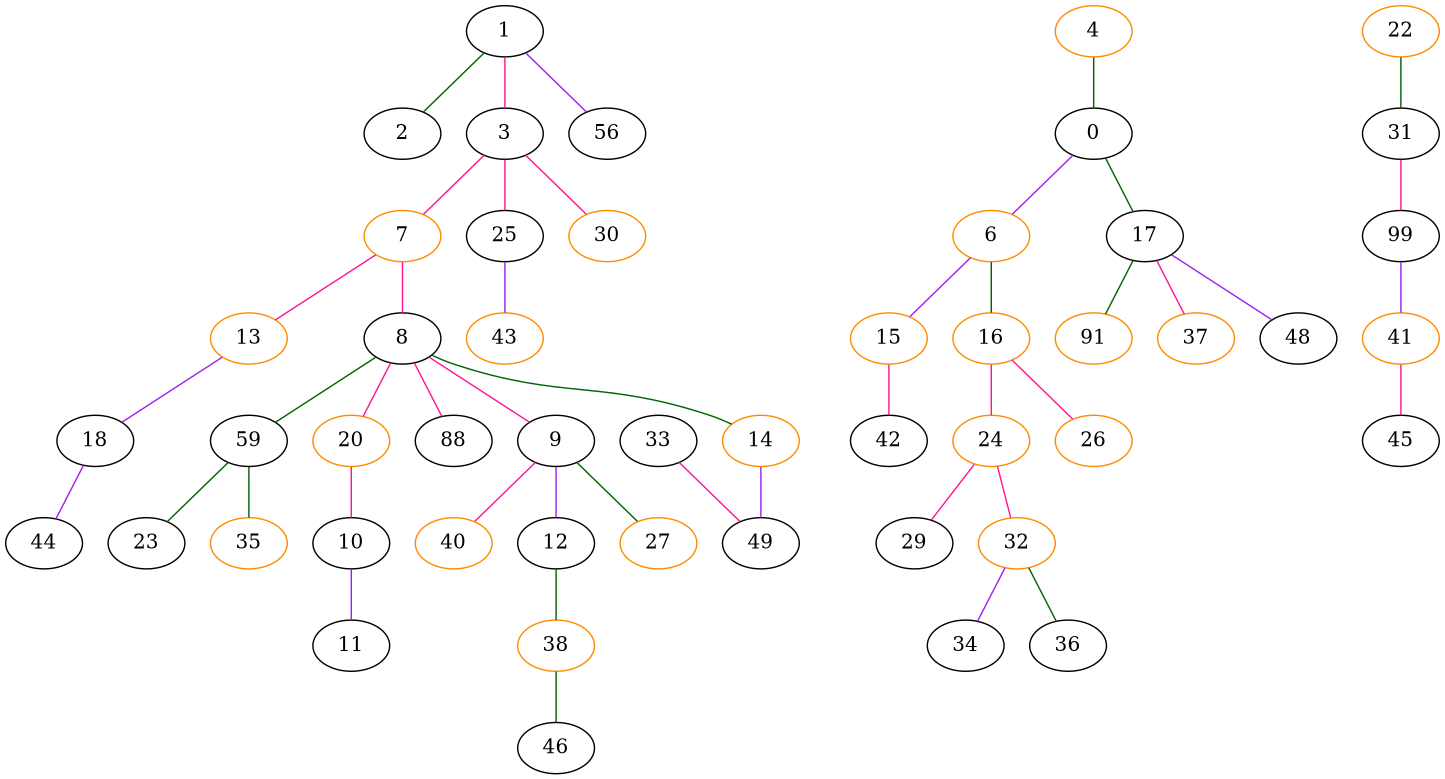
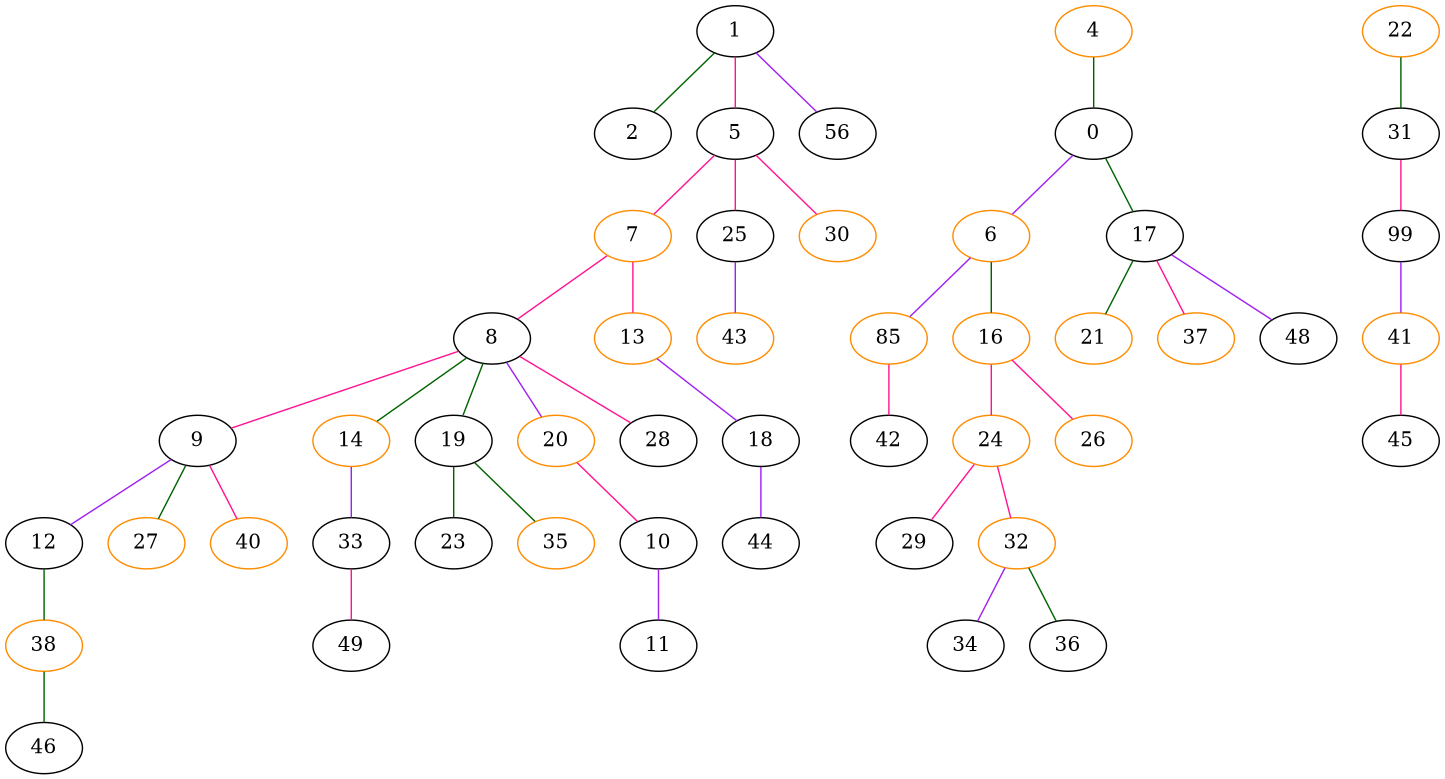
(505, 134) -> (735, 134)
(889, 338) -> (889, 338)
(1094, 338) -> (1094, 338)
(377, 390) -> (524, 390)
(249, 441) -> (454, 441)
(454, 441) -> (658, 441)
(761, 492) -> (351, 492)
